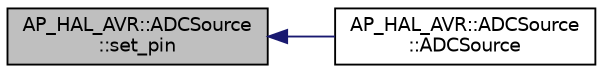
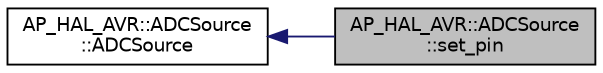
(311, 37) -> (311, 37)
